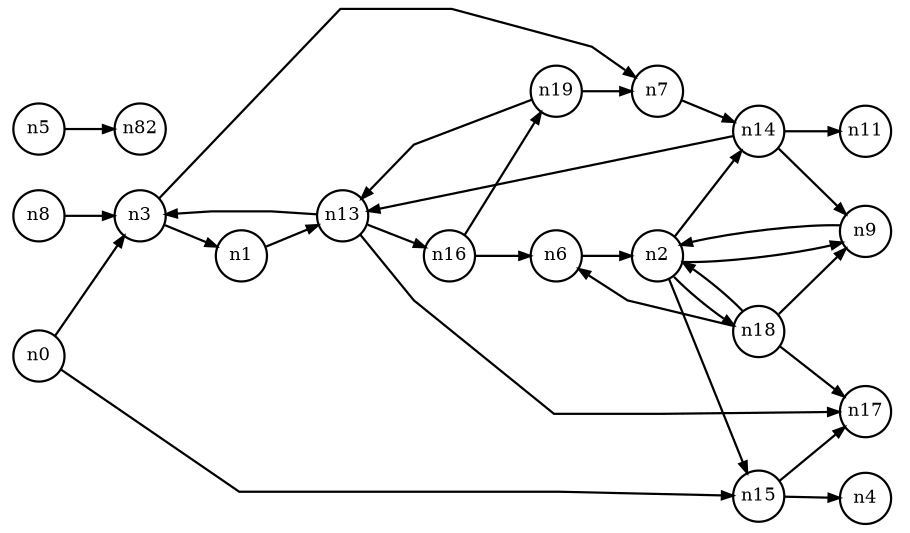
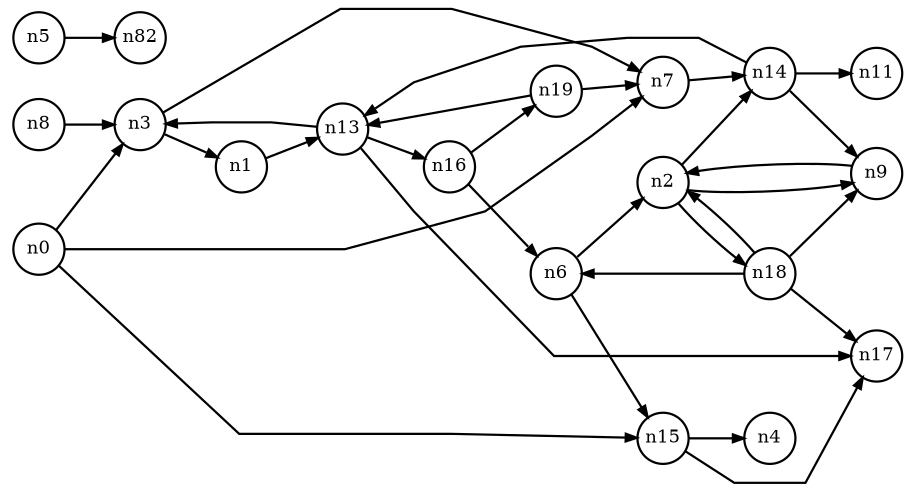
none -> (368, 243)
(706, 371) -> (601, 343)
